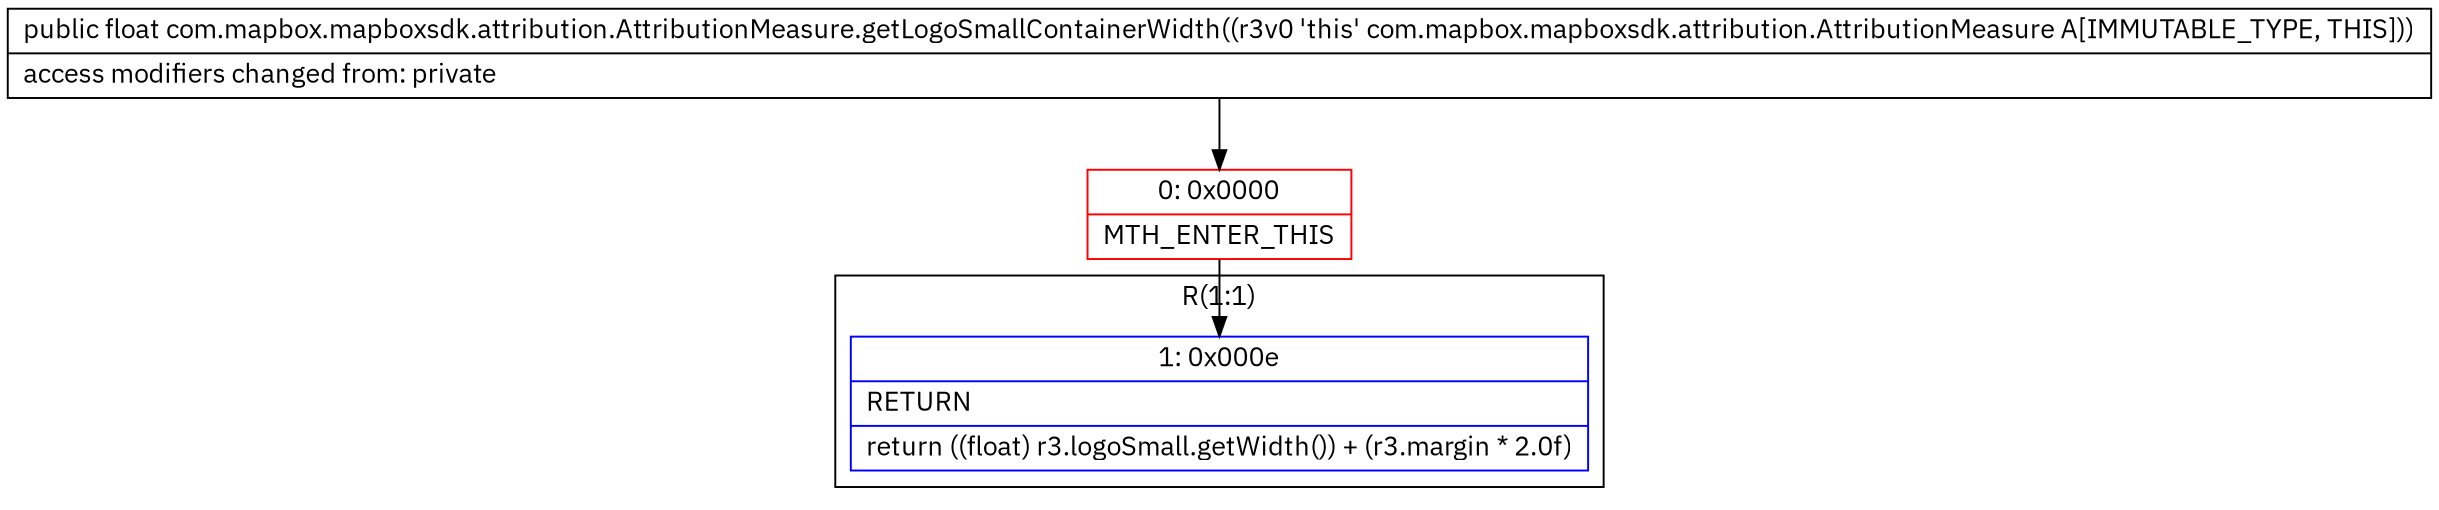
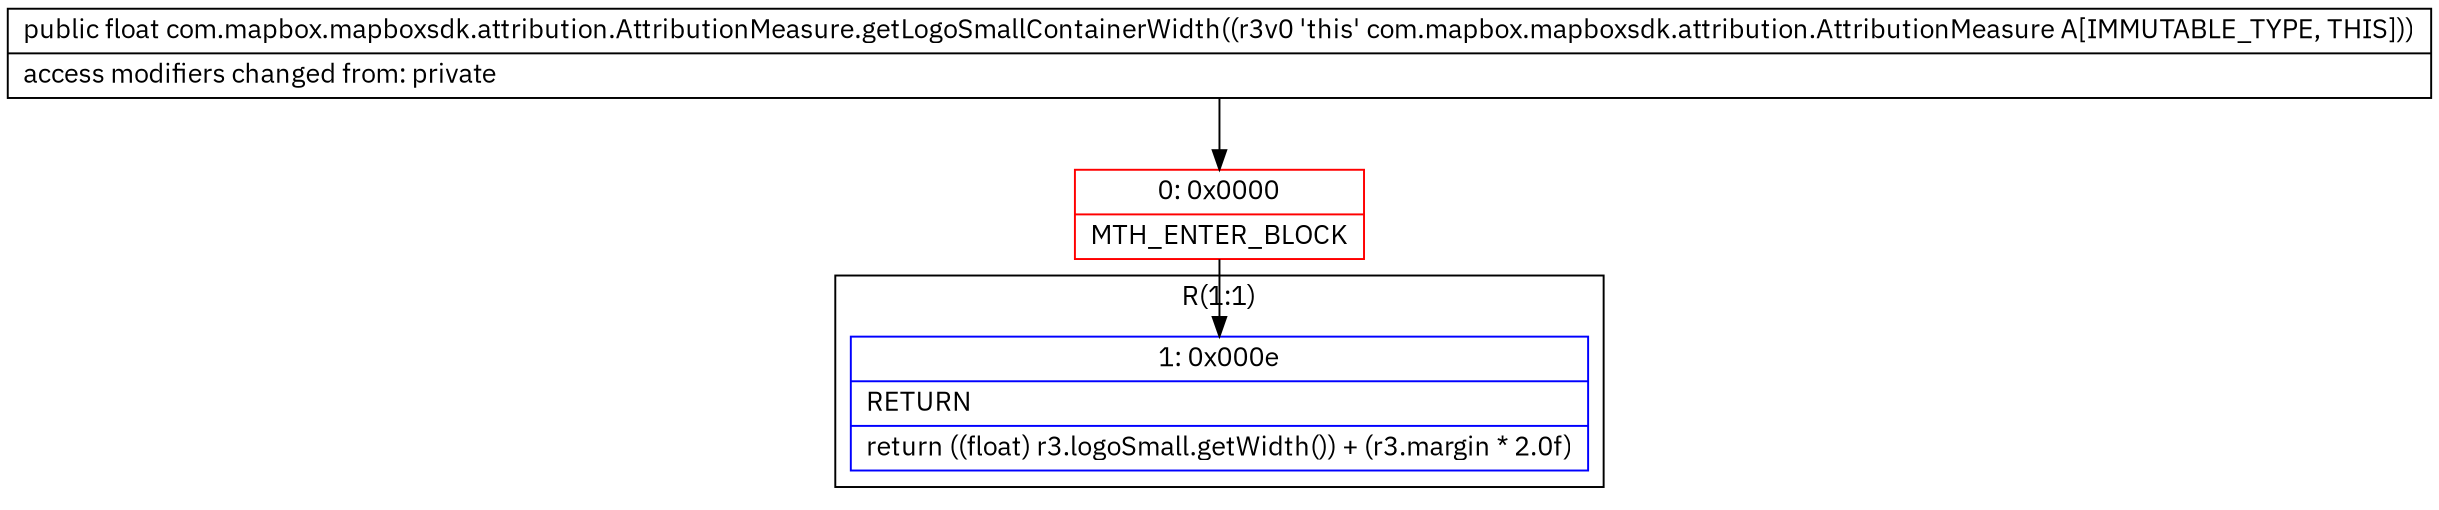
(1219, 236) -> (1219, 236)
